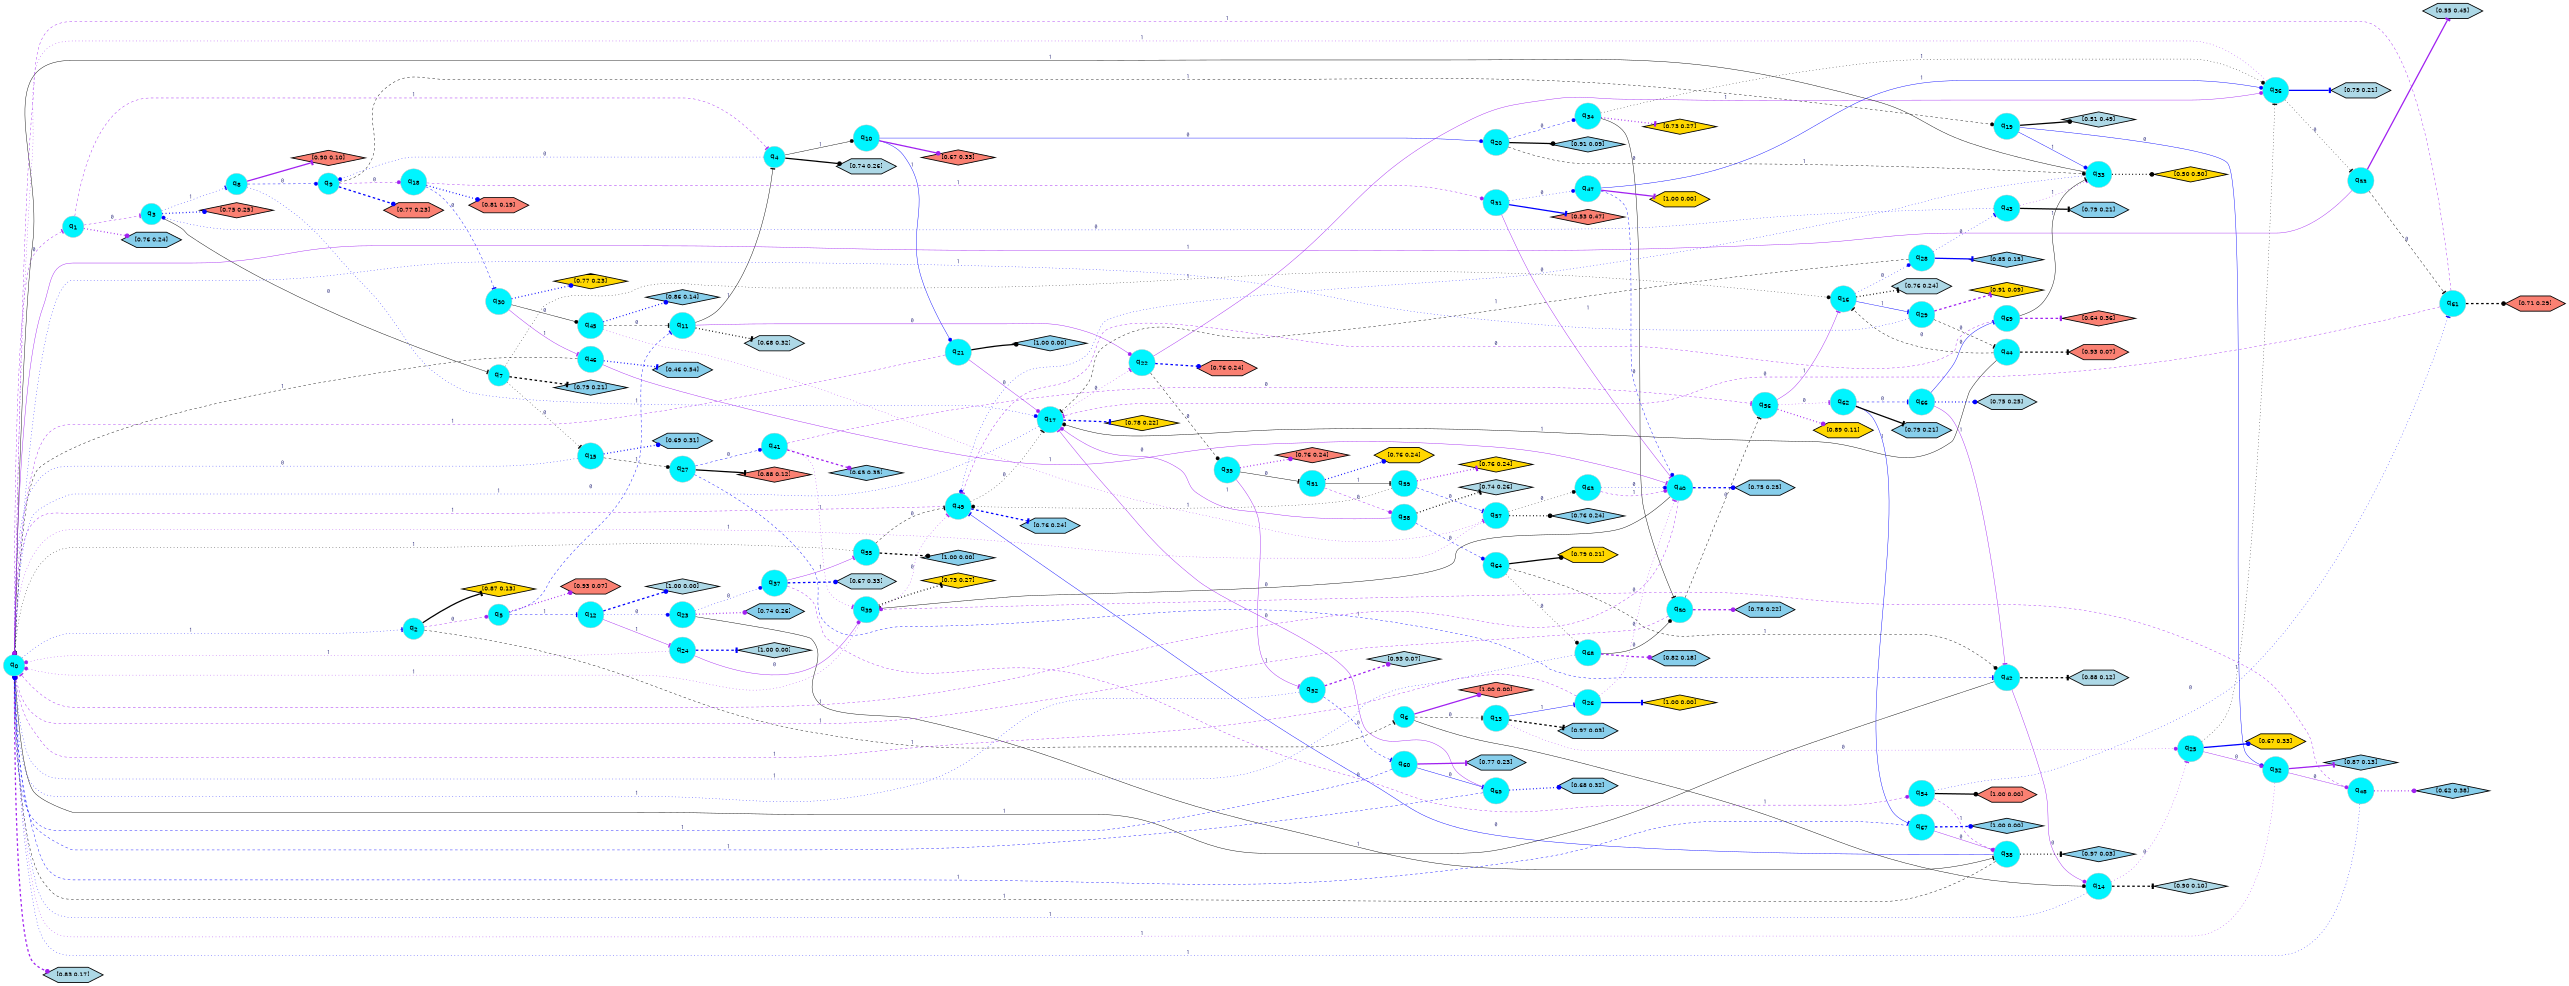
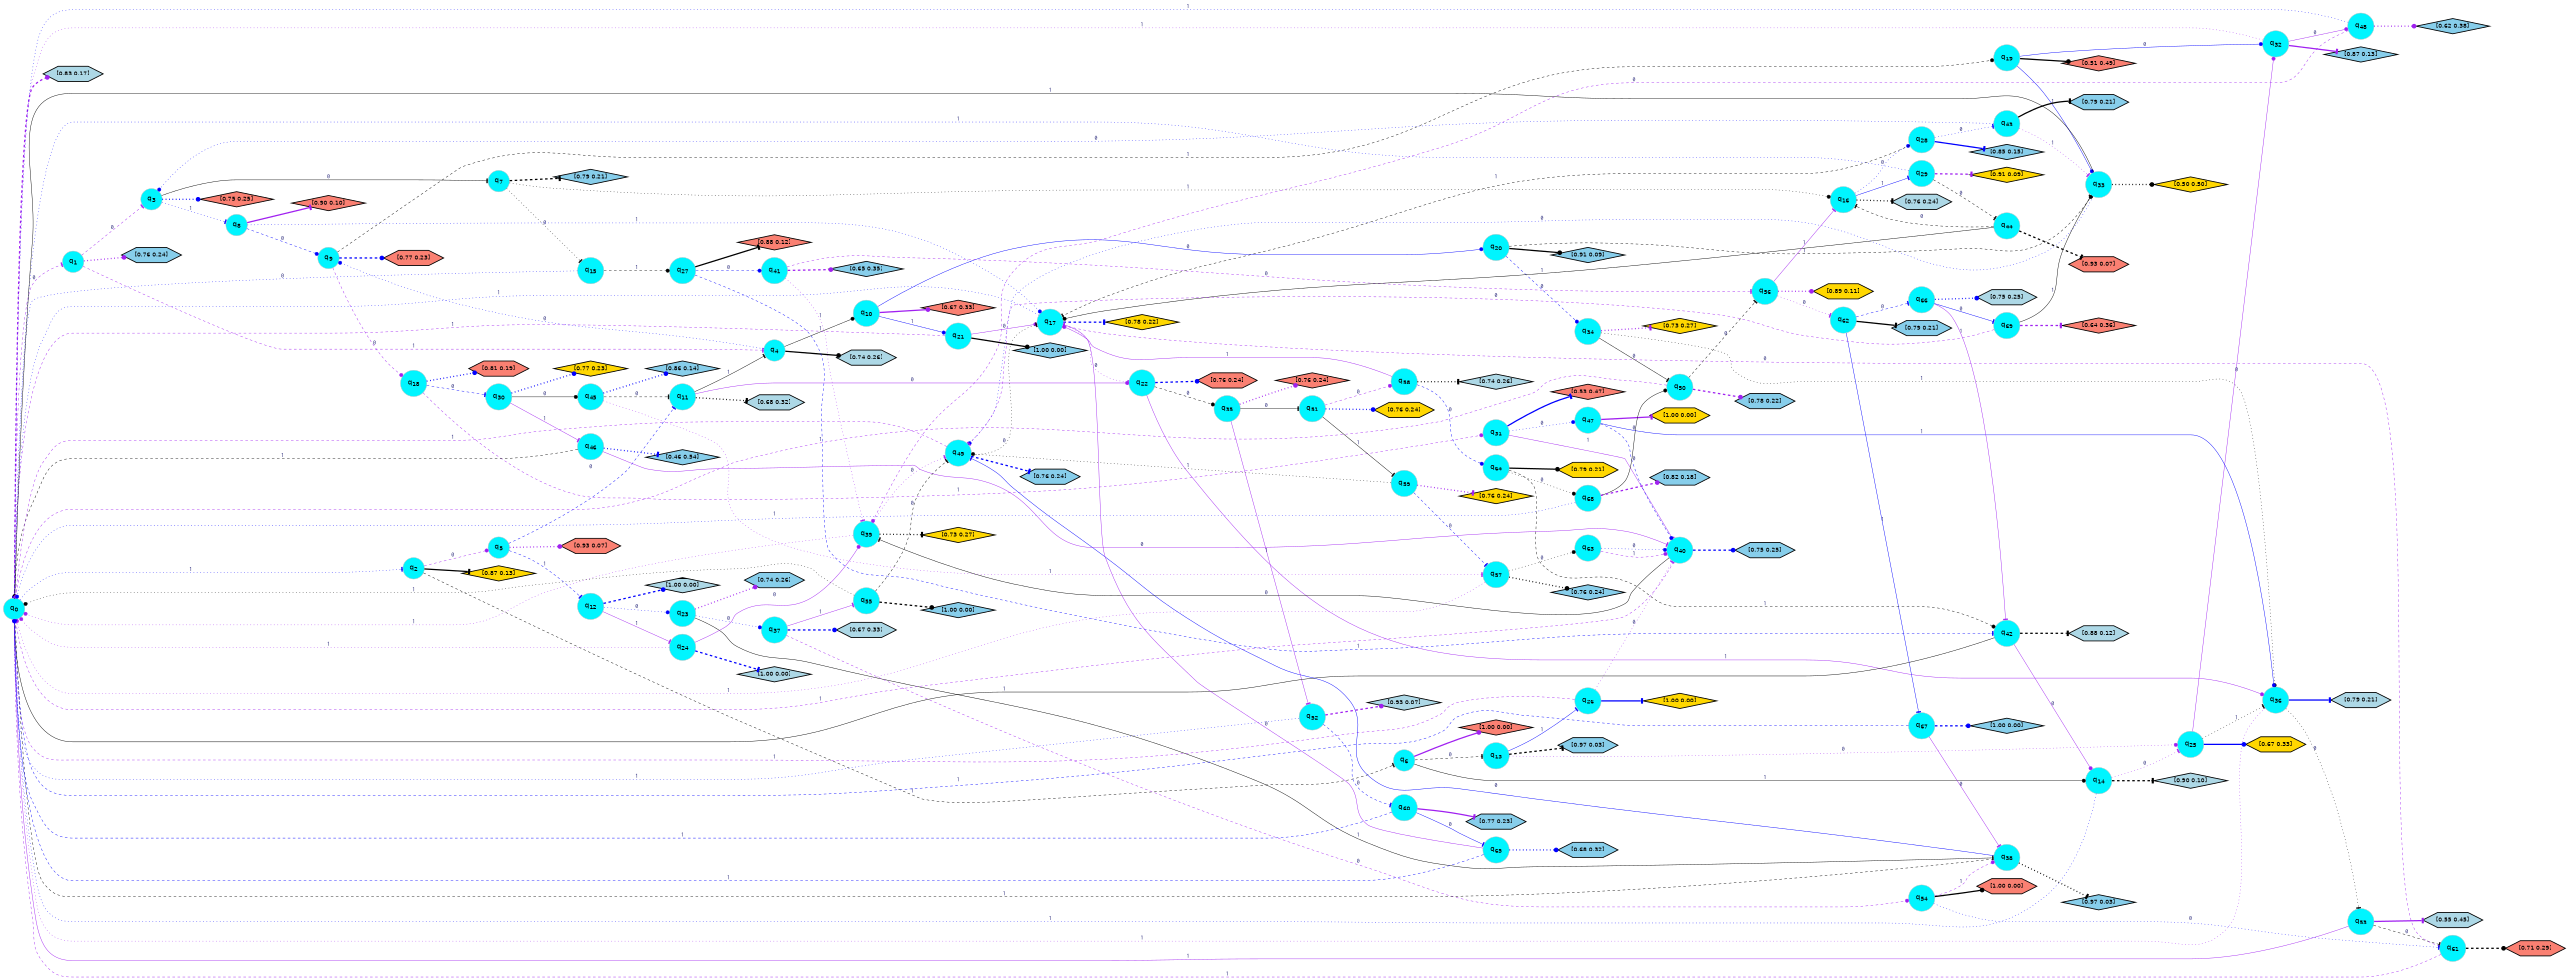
(2099, 119) -> (2099, 63)
(683, 370) -> (683, 457)
(683, 441) -> none
